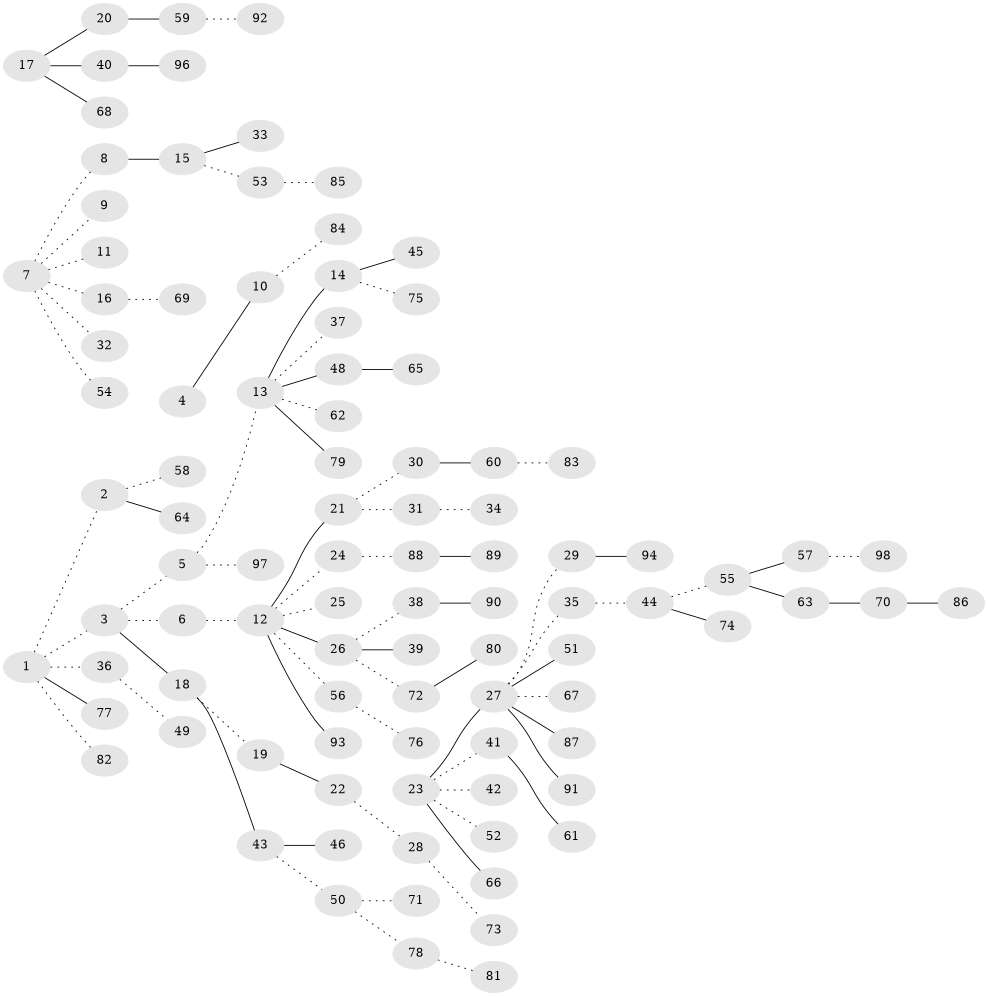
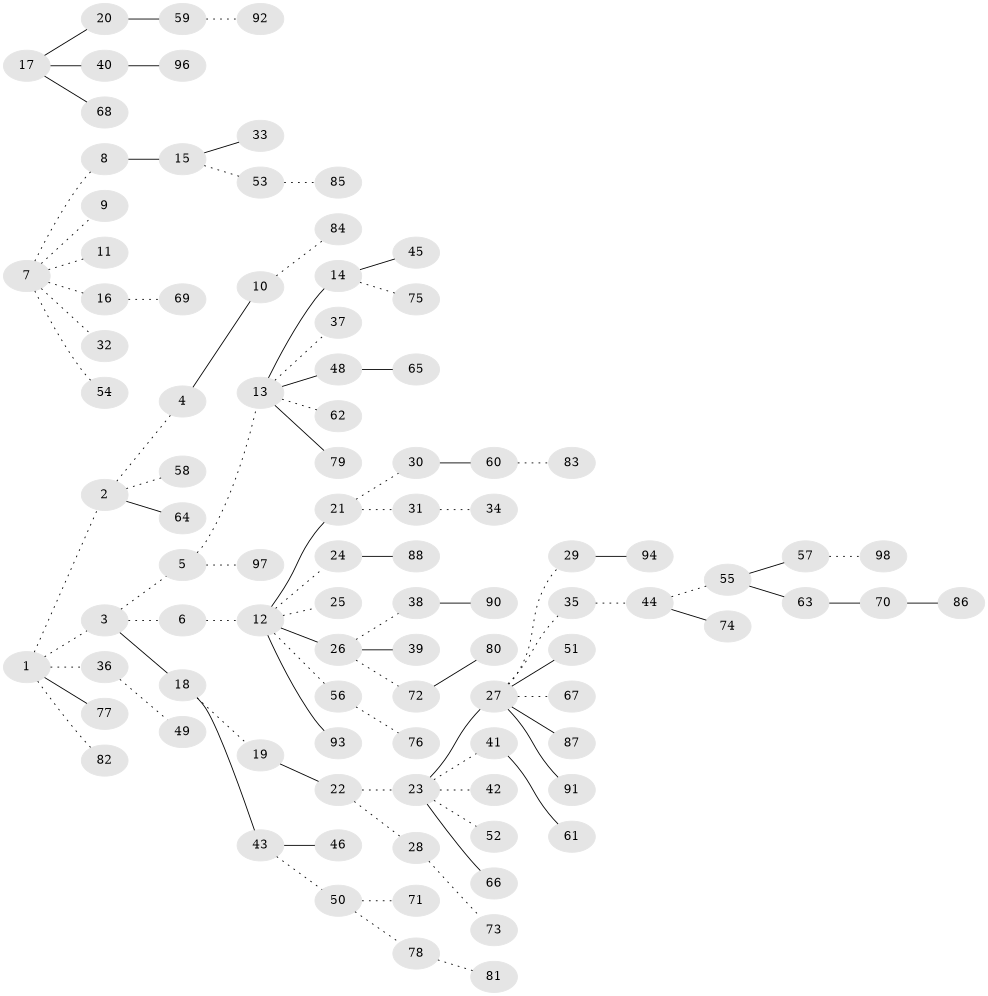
none -> (144, 448)
(377, 556) -> (377, 556)
(494, 556) -> none
none -> (377, 790)
